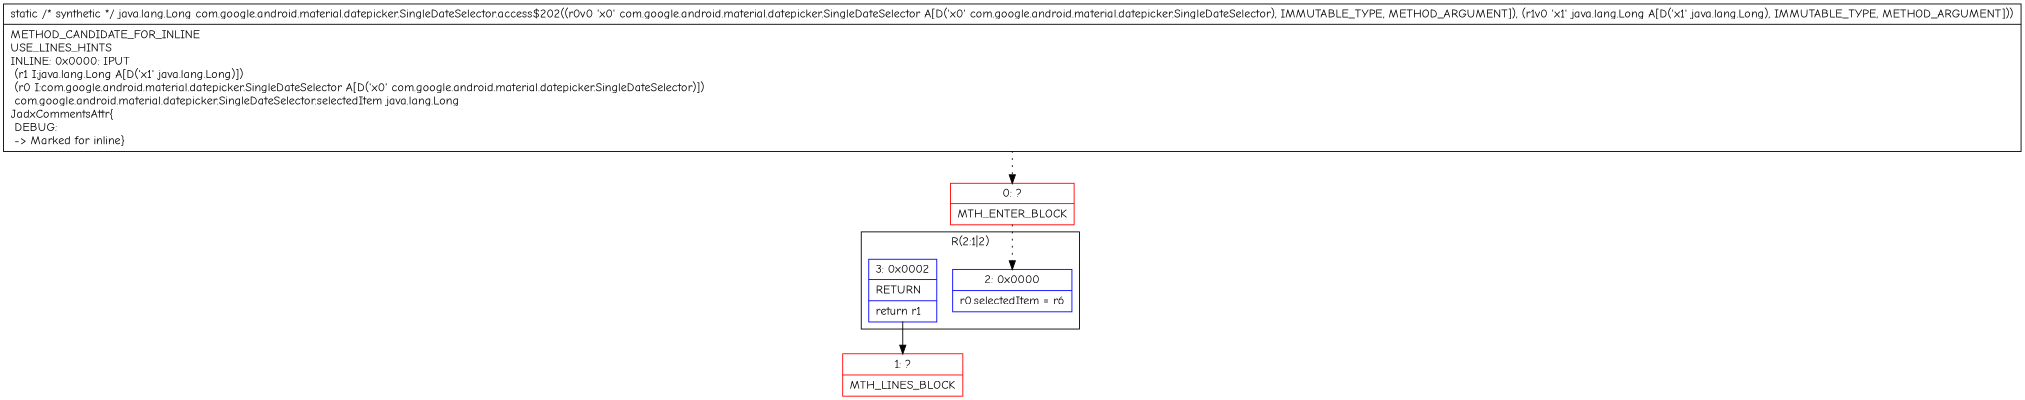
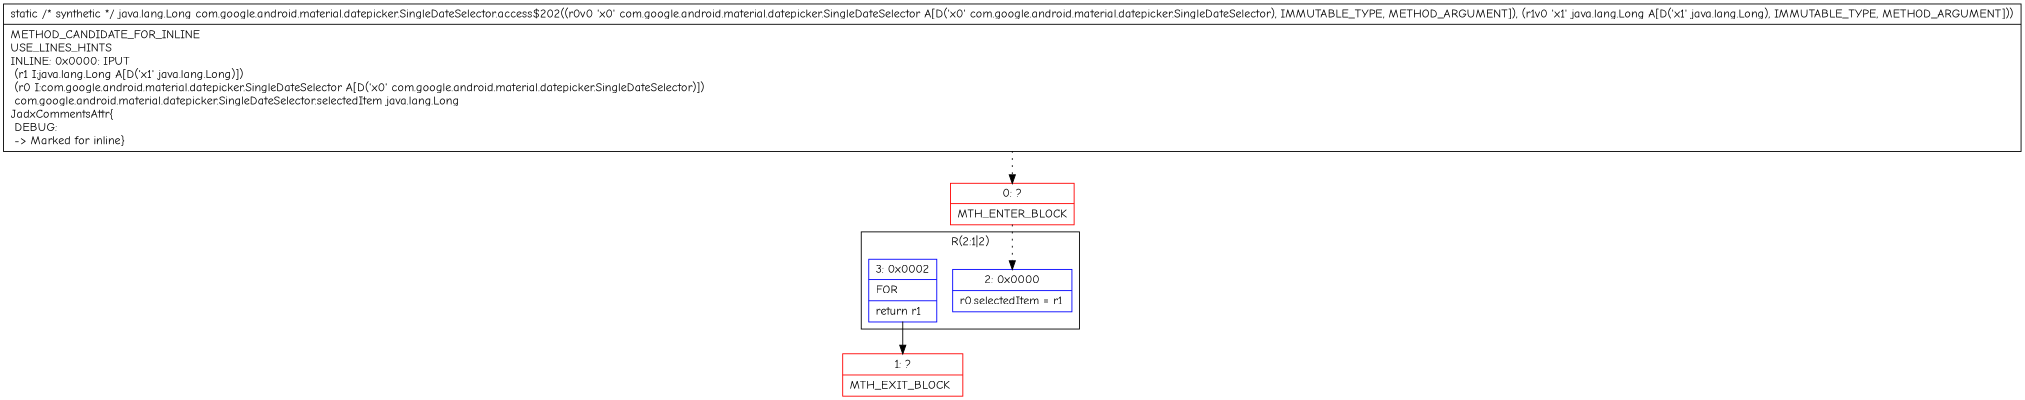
(899, 290) -> (887, 290)
(1012, 301) -> (1011, 301)
(903, 385) -> (900, 385)
